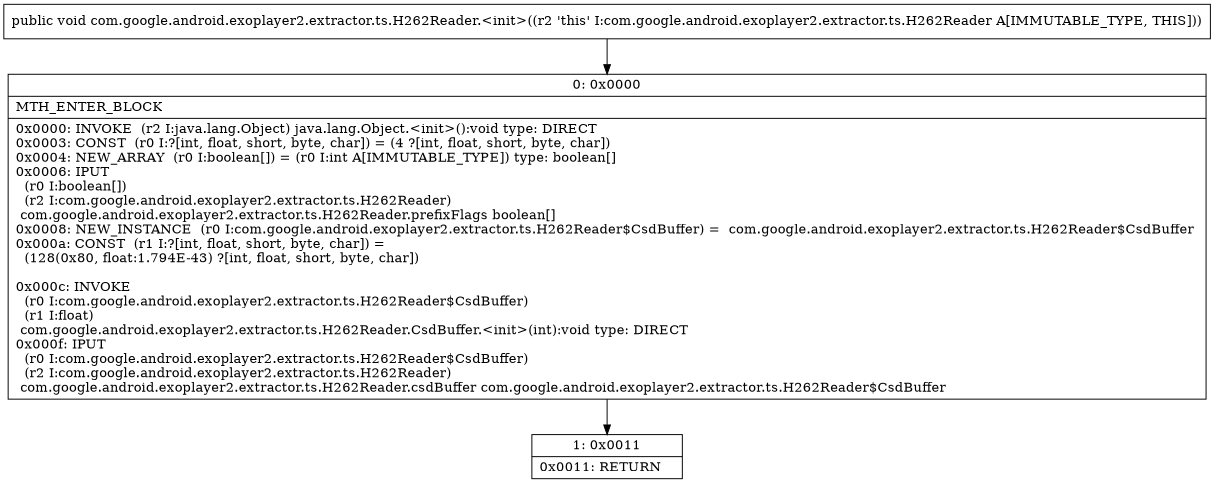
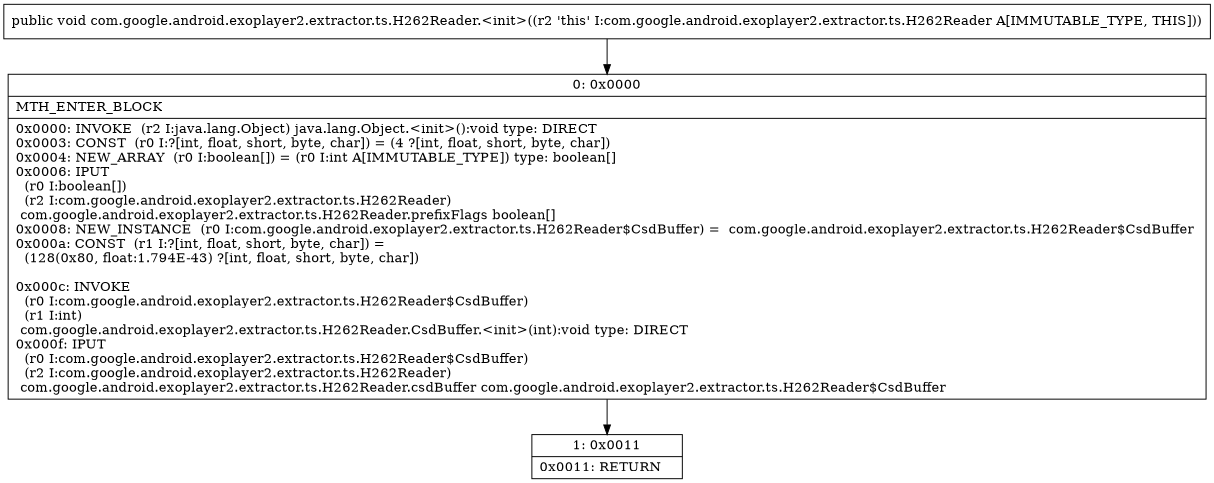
(55, 316) -> (49, 316)
